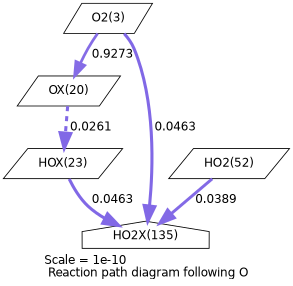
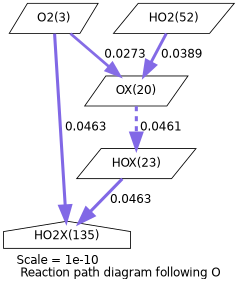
(111, 55) -> (123, 55)
(89, 127) -> (159, 127)
(192, 196) -> (159, 48)
